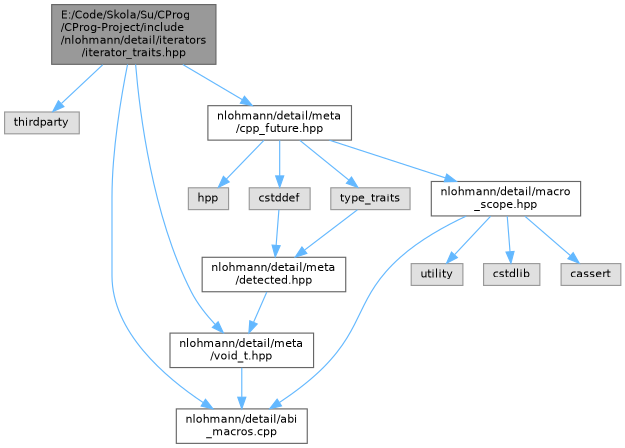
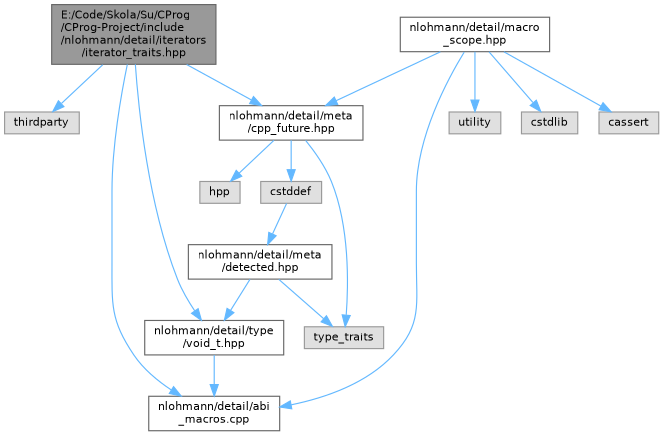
(387, 159) -> (388, 76)
(331, 230) -> (301, 299)
(242, 350) -> (214, 338)
